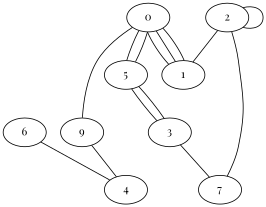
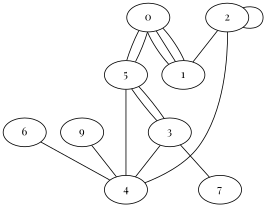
(95, 65) -> none
(243, 105) -> (212, 123)
none -> (126, 132)
none -> (148, 161)
